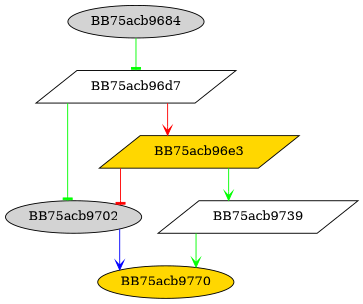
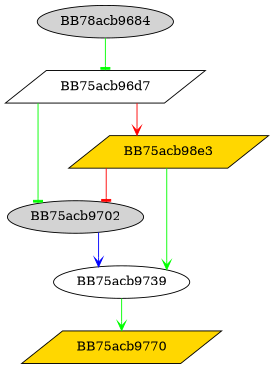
(136, 22) -> (105, 22)
(199, 152) -> (169, 152)
(258, 217) -> (122, 282)
(120, 245) -> (99, 245)
(166, 282) -> (122, 347)
